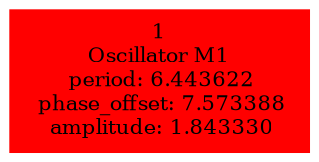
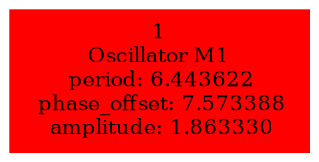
(160, 128) -> (160, 128)
